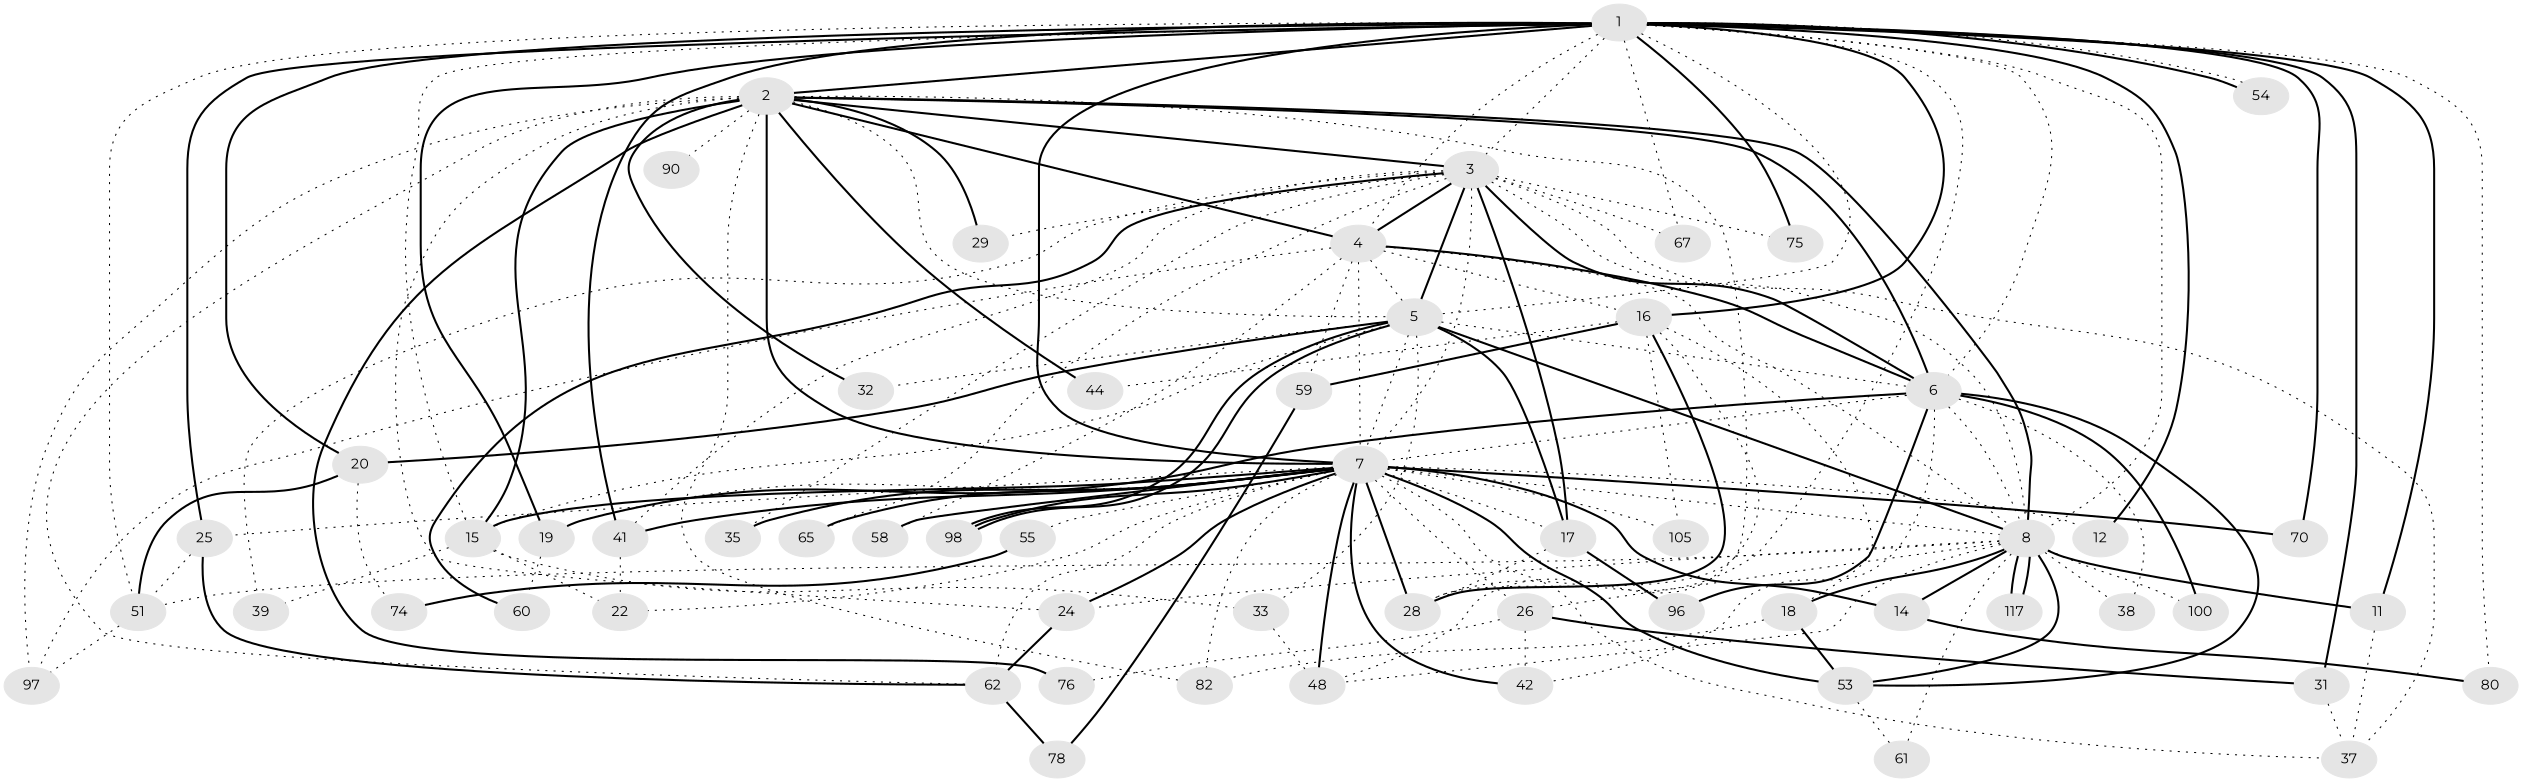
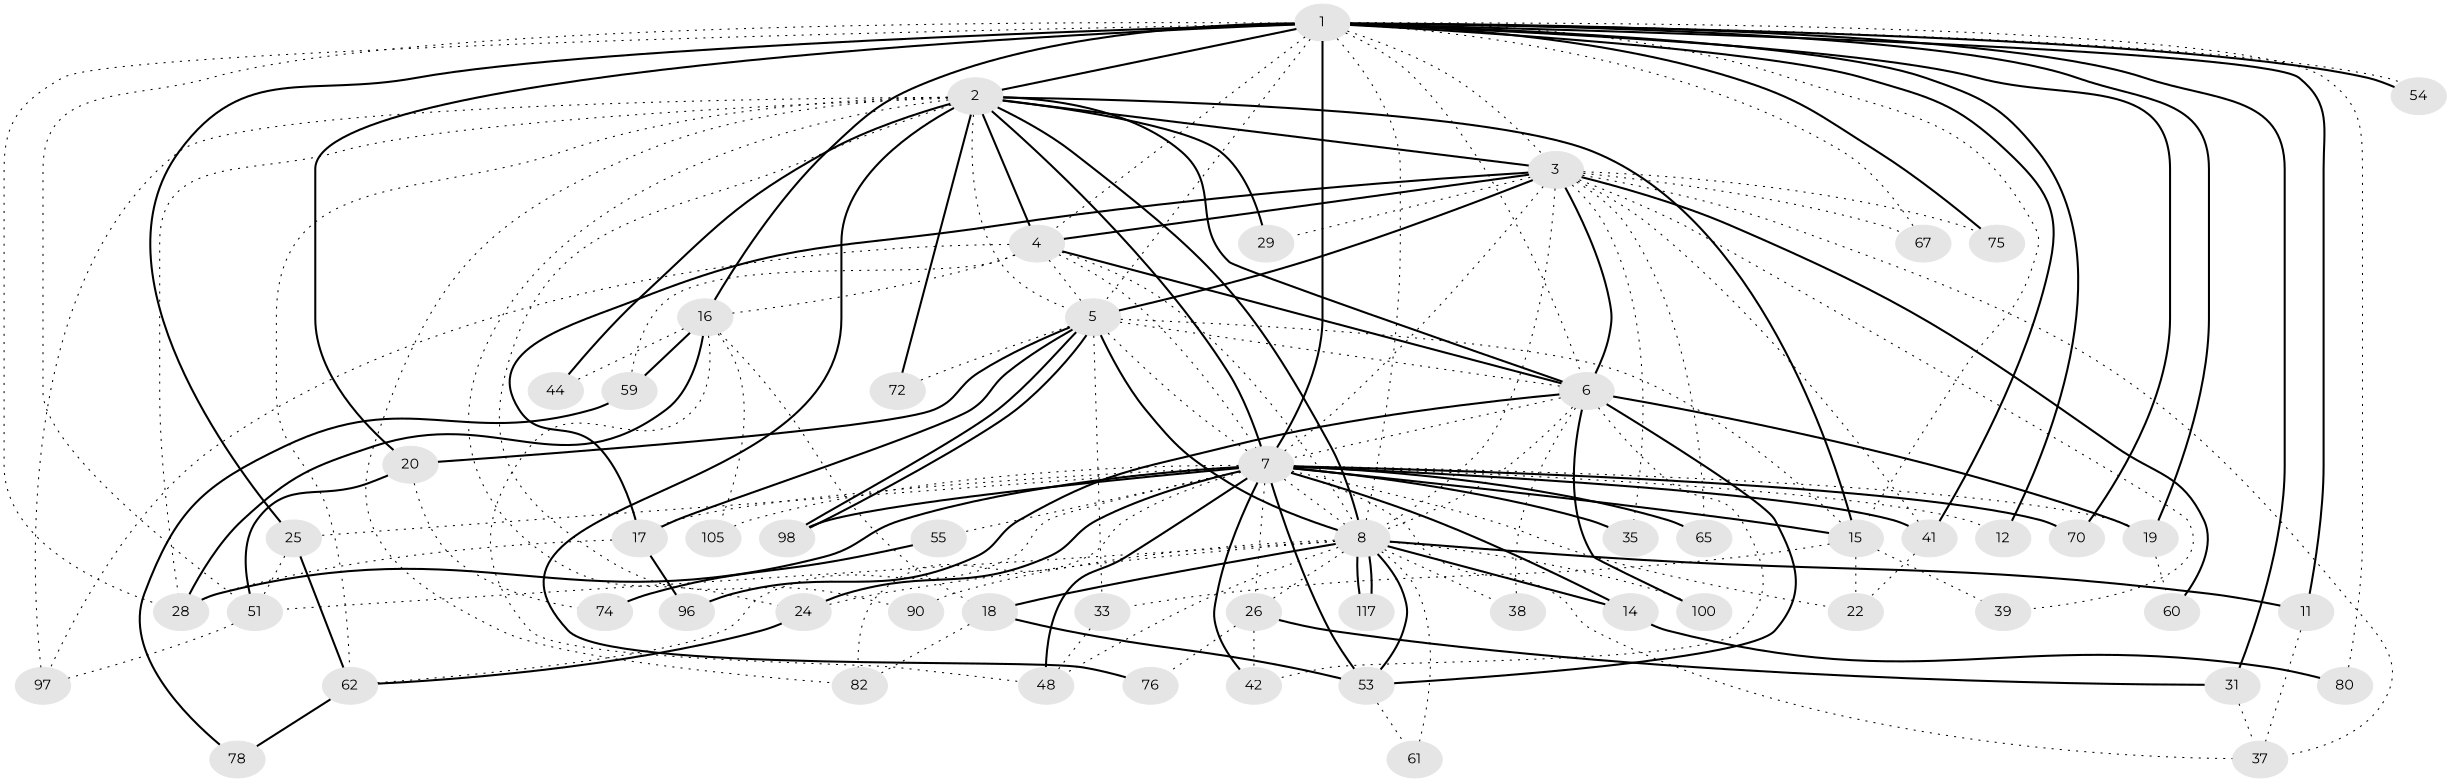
(866, 391) -> (898, 391)
(880, 538) -> none
none -> (1134, 557)
